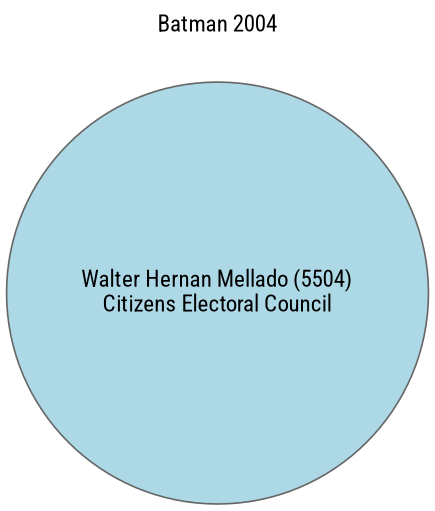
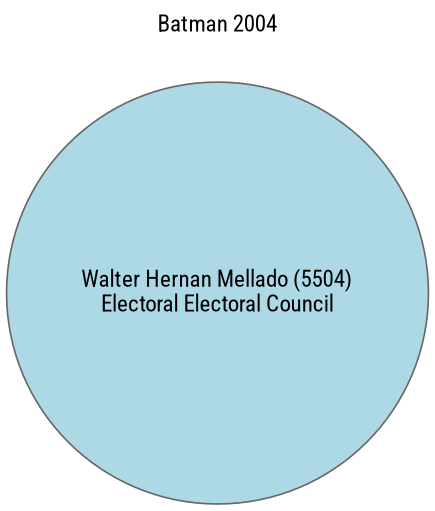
(218, 293) -> (218, 293)
